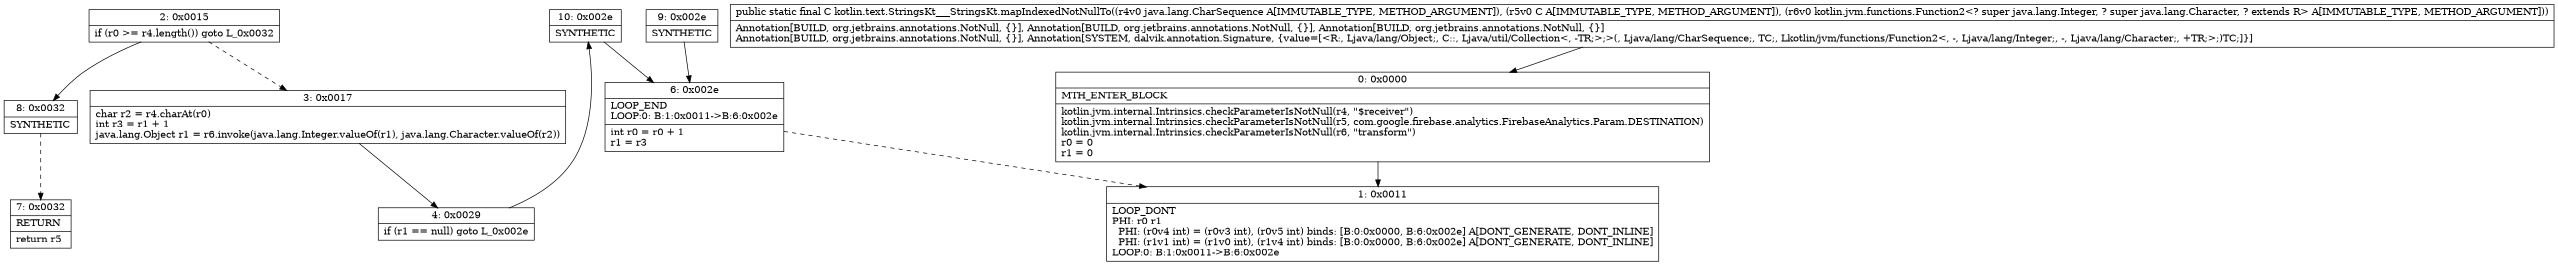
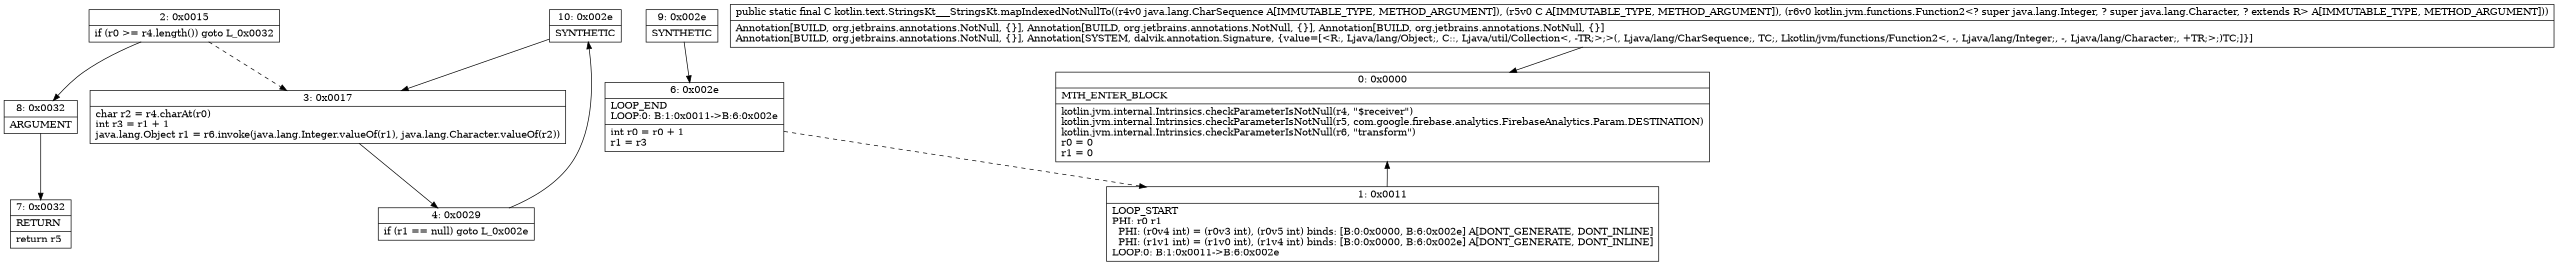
(626, 60) -> (479, 64)
(40, 125) -> (41, 125)
(41, 163) -> (41, 163)
(1378, 171) -> (1387, 178)
(1144, 211) -> (1145, 211)
